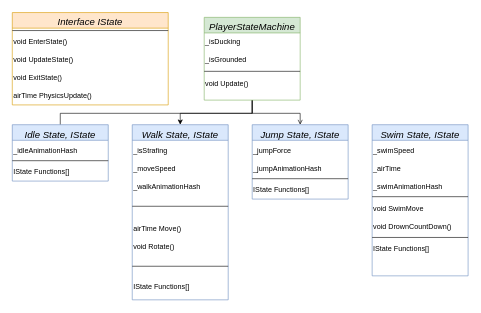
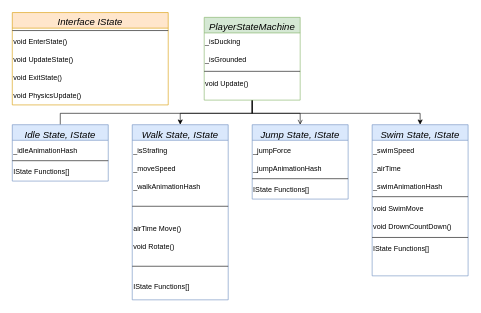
(56, 96) -> (51, 96)
none -> (420, 115)
